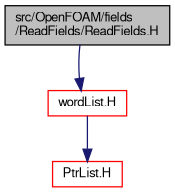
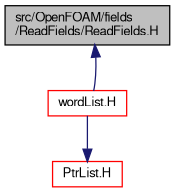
(79, 61) -> (96, 74)
